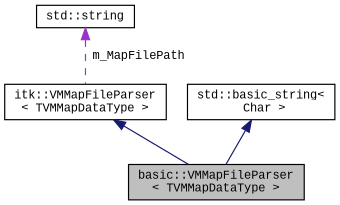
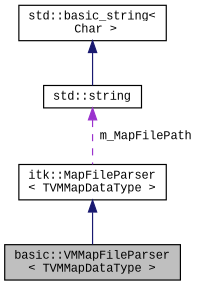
(85, 102) -> (93, 182)
(236, 147) -> (93, 69)
